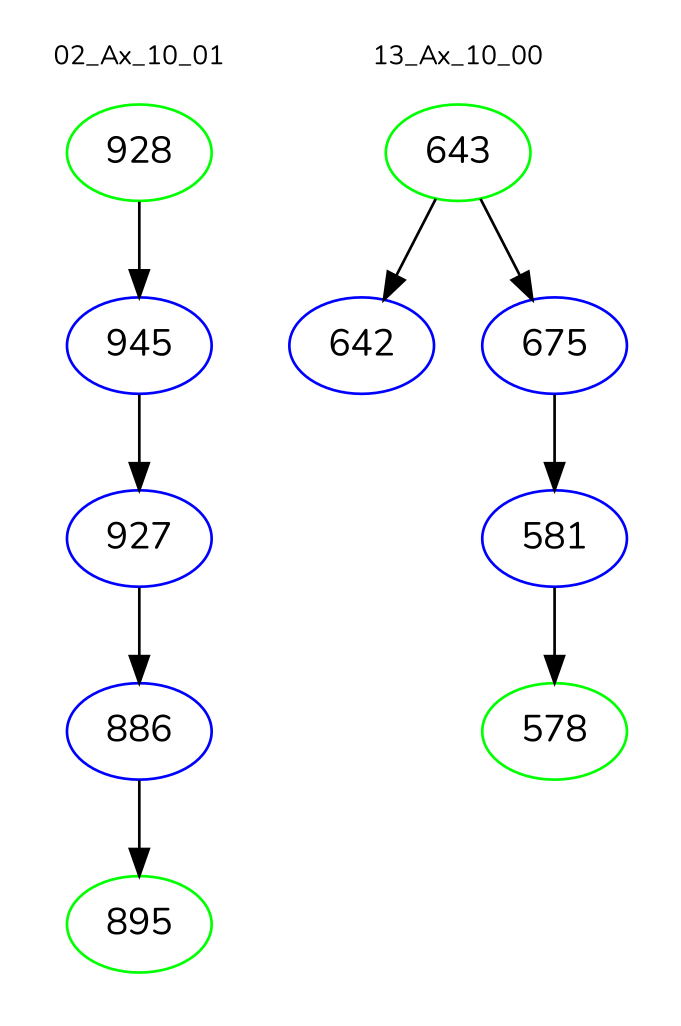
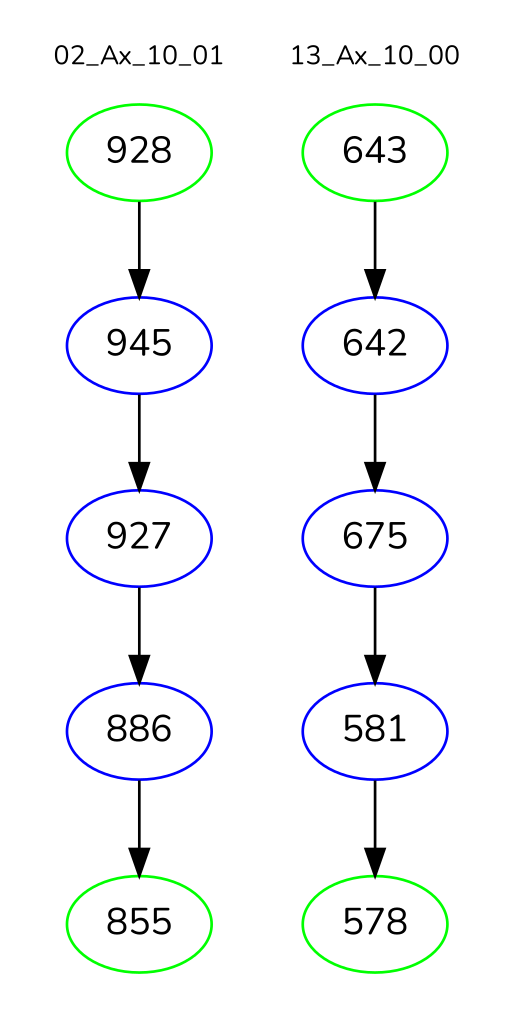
(500, 237) -> (375, 429)
(139, 924) -> (139, 924)
